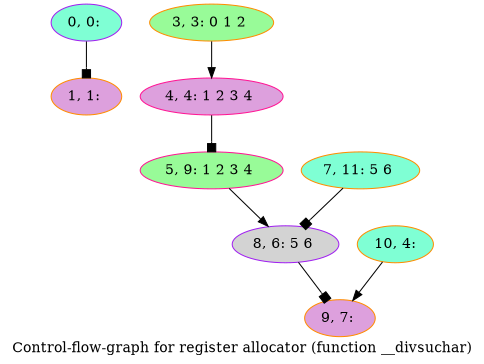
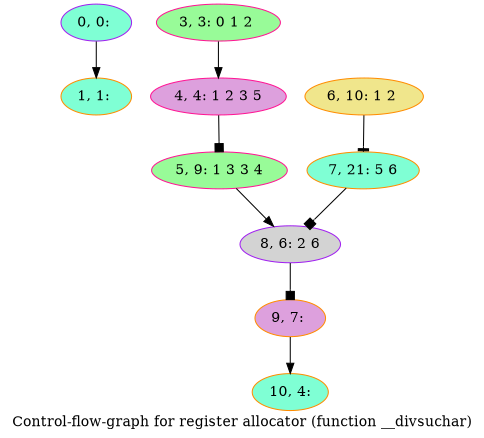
(212, 23) -> (218, 23)
(86, 54) -> (96, 54)
(86, 96) -> (96, 96)
(212, 96) -> (218, 96)
none -> (364, 96)
(212, 170) -> (219, 170)
(360, 170) -> (363, 170)
(286, 244) -> (290, 244)
(371, 277) -> (290, 350)
